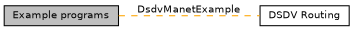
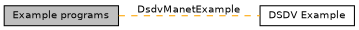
(305, 16) -> (307, 16)
